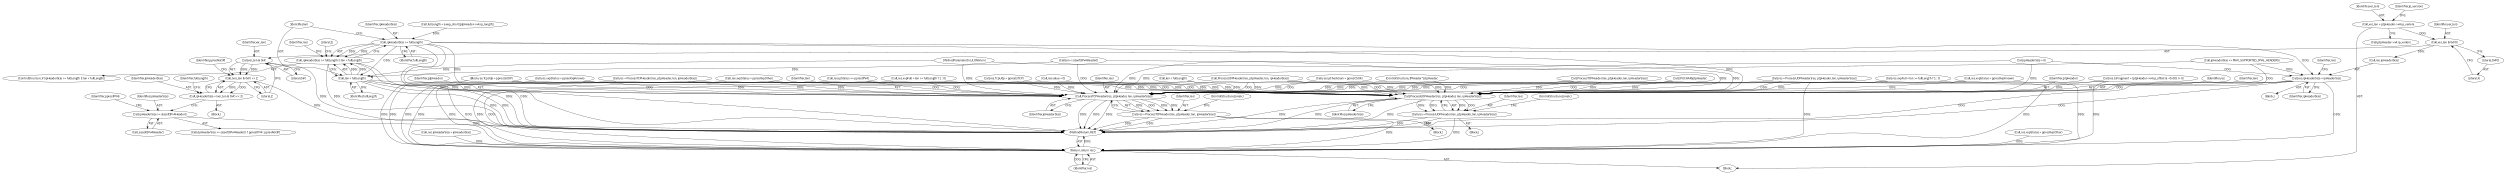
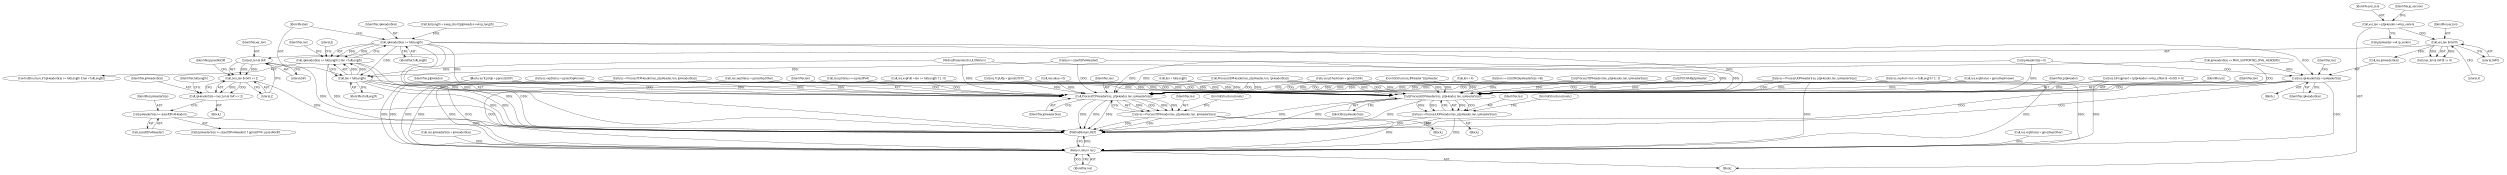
none -> (2434, 60)
(2483, 69) -> (2478, 47)
none -> (1465, 78)
none -> (1517, 78)
(105, 96) -> none
(503, 130) -> none
(1081, 141) -> (1081, 141)
